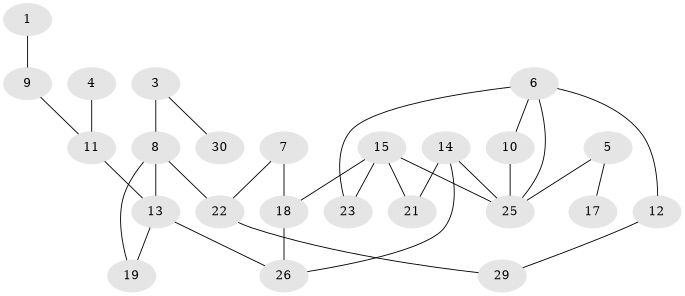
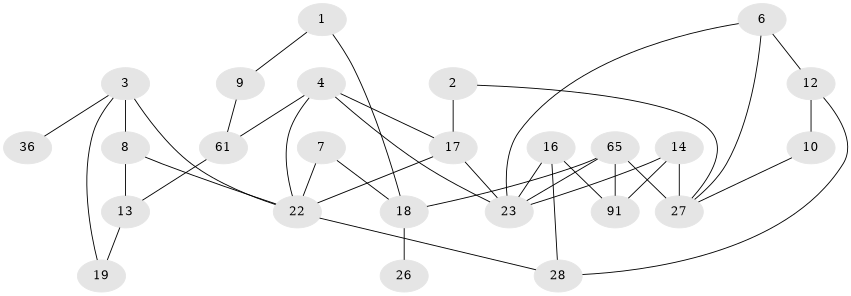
none -> (374, 116)
none -> (387, 116)
(522, 116) -> (811, 116)
none -> (287, 144)
(92, 148) -> (223, 148)
(220, 148) -> (28, 148)
(382, 148) -> (615, 148)
none -> (551, 148)
(608, 148) -> (453, 84)
none -> (409, 155)
none -> (191, 163)
none -> (375, 180)
none -> (481, 180)
(121, 208) -> (87, 176)
(412, 212) -> (615, 212)
(510, 212) -> (679, 212)
(220, 244) -> none
(410, 247) -> (596, 183)
(502, 276) -> (558, 276)
